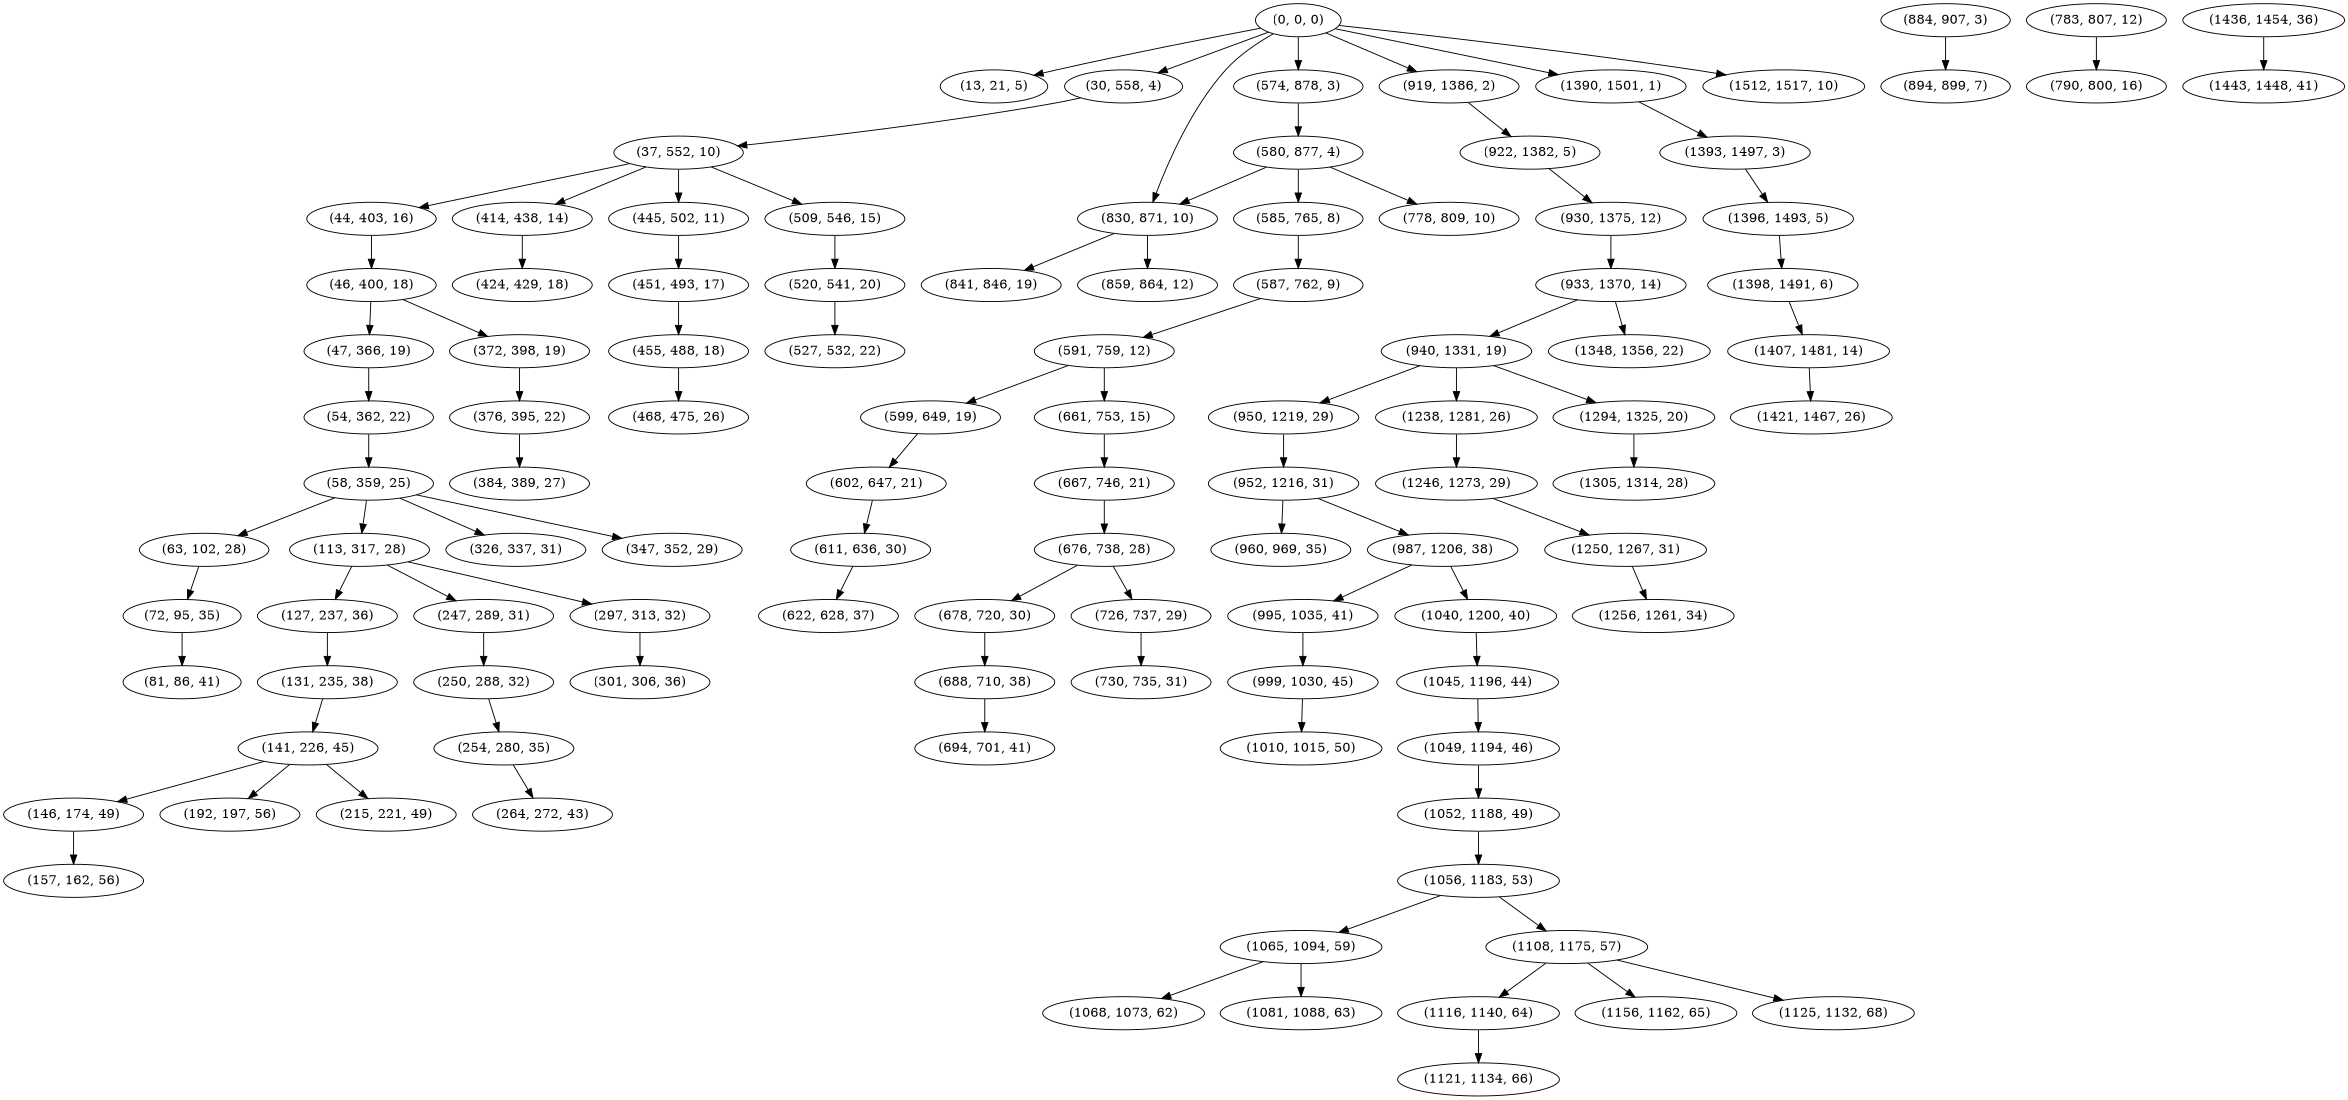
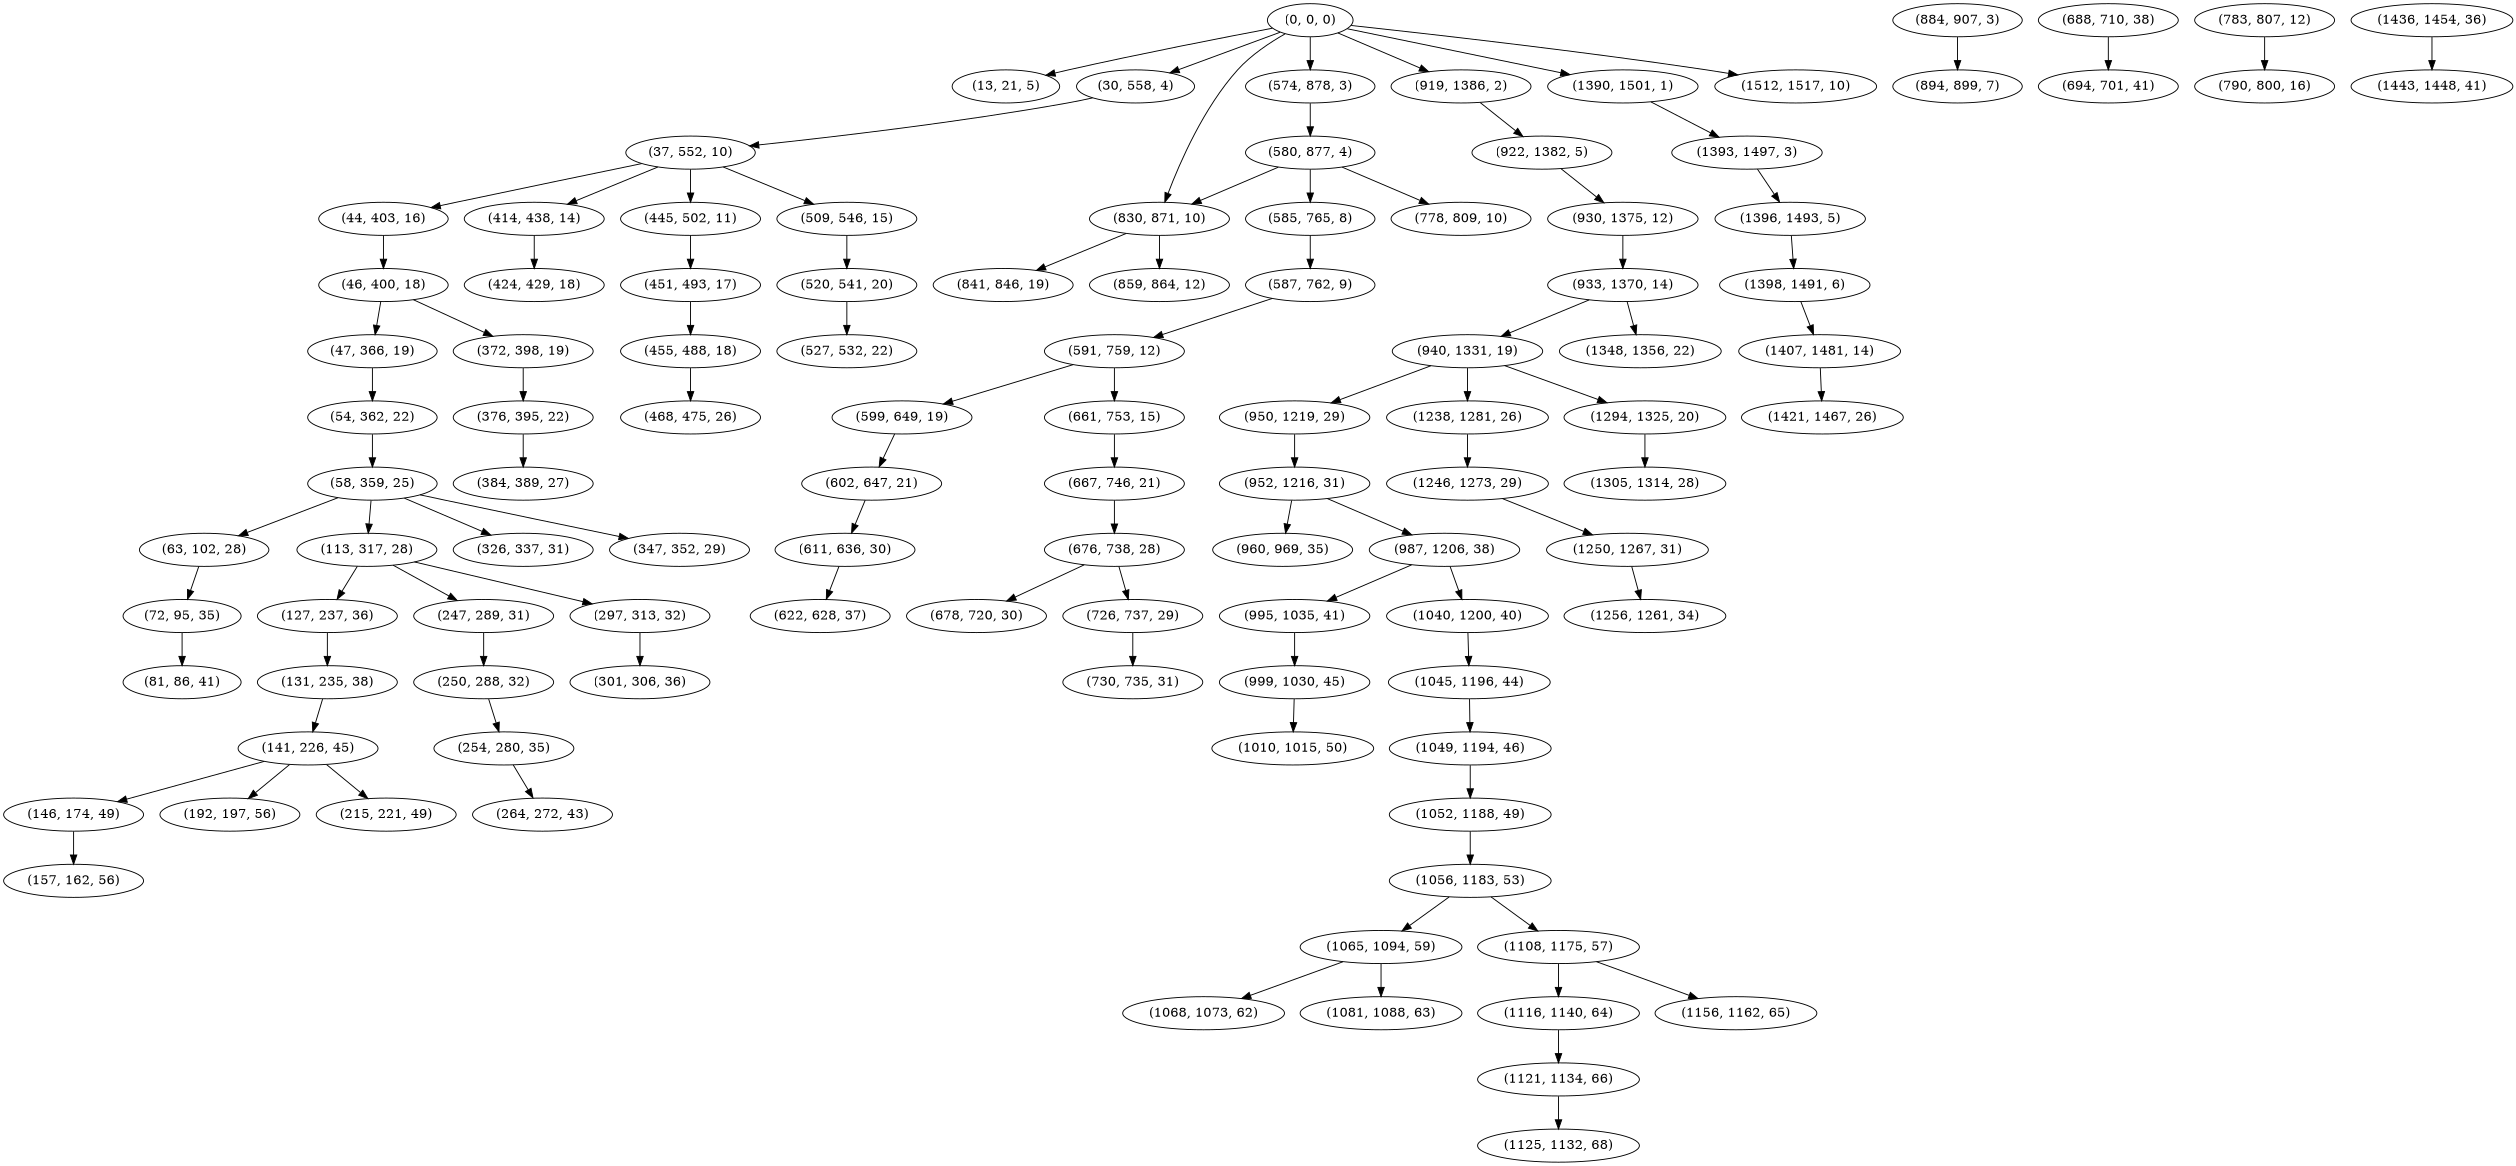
(985, 645) -> none
(1695, 979) -> (1558, 1108)
